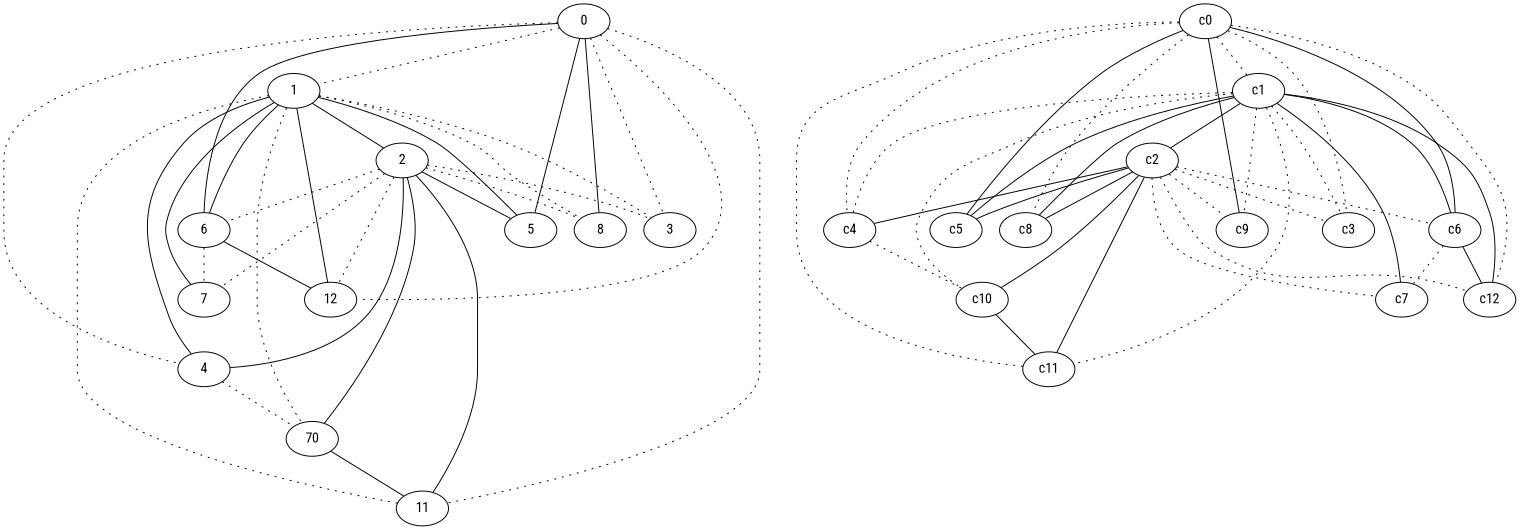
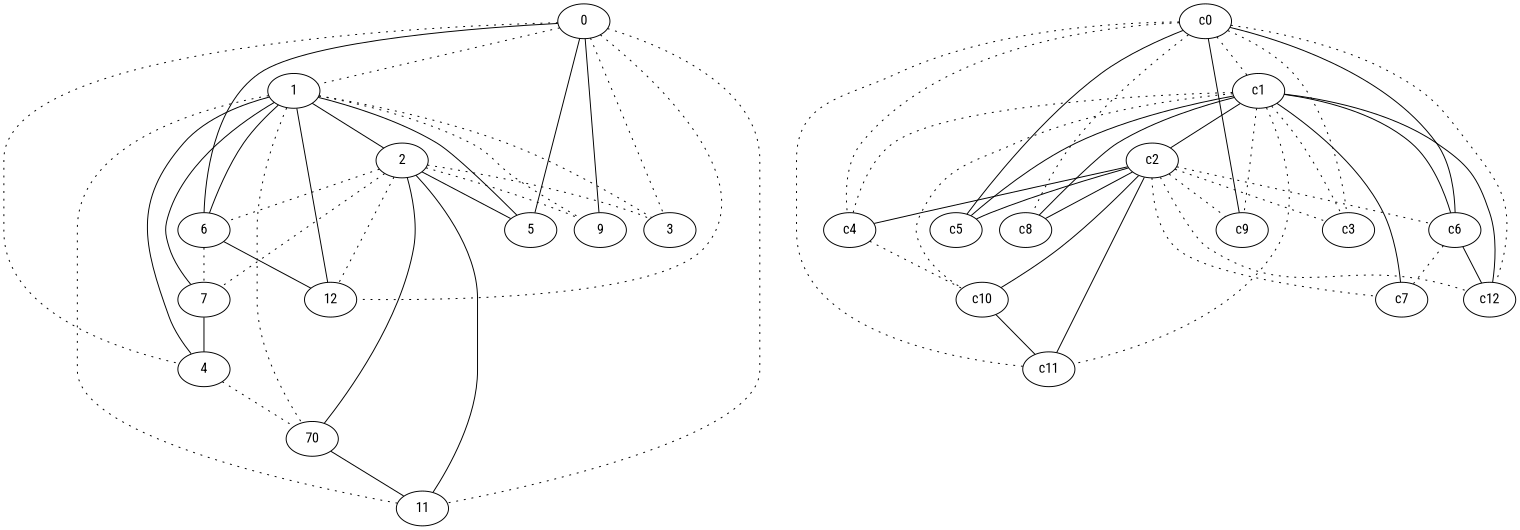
(600, 230) -> (600, 230)
(365, 317) -> (204, 335)
